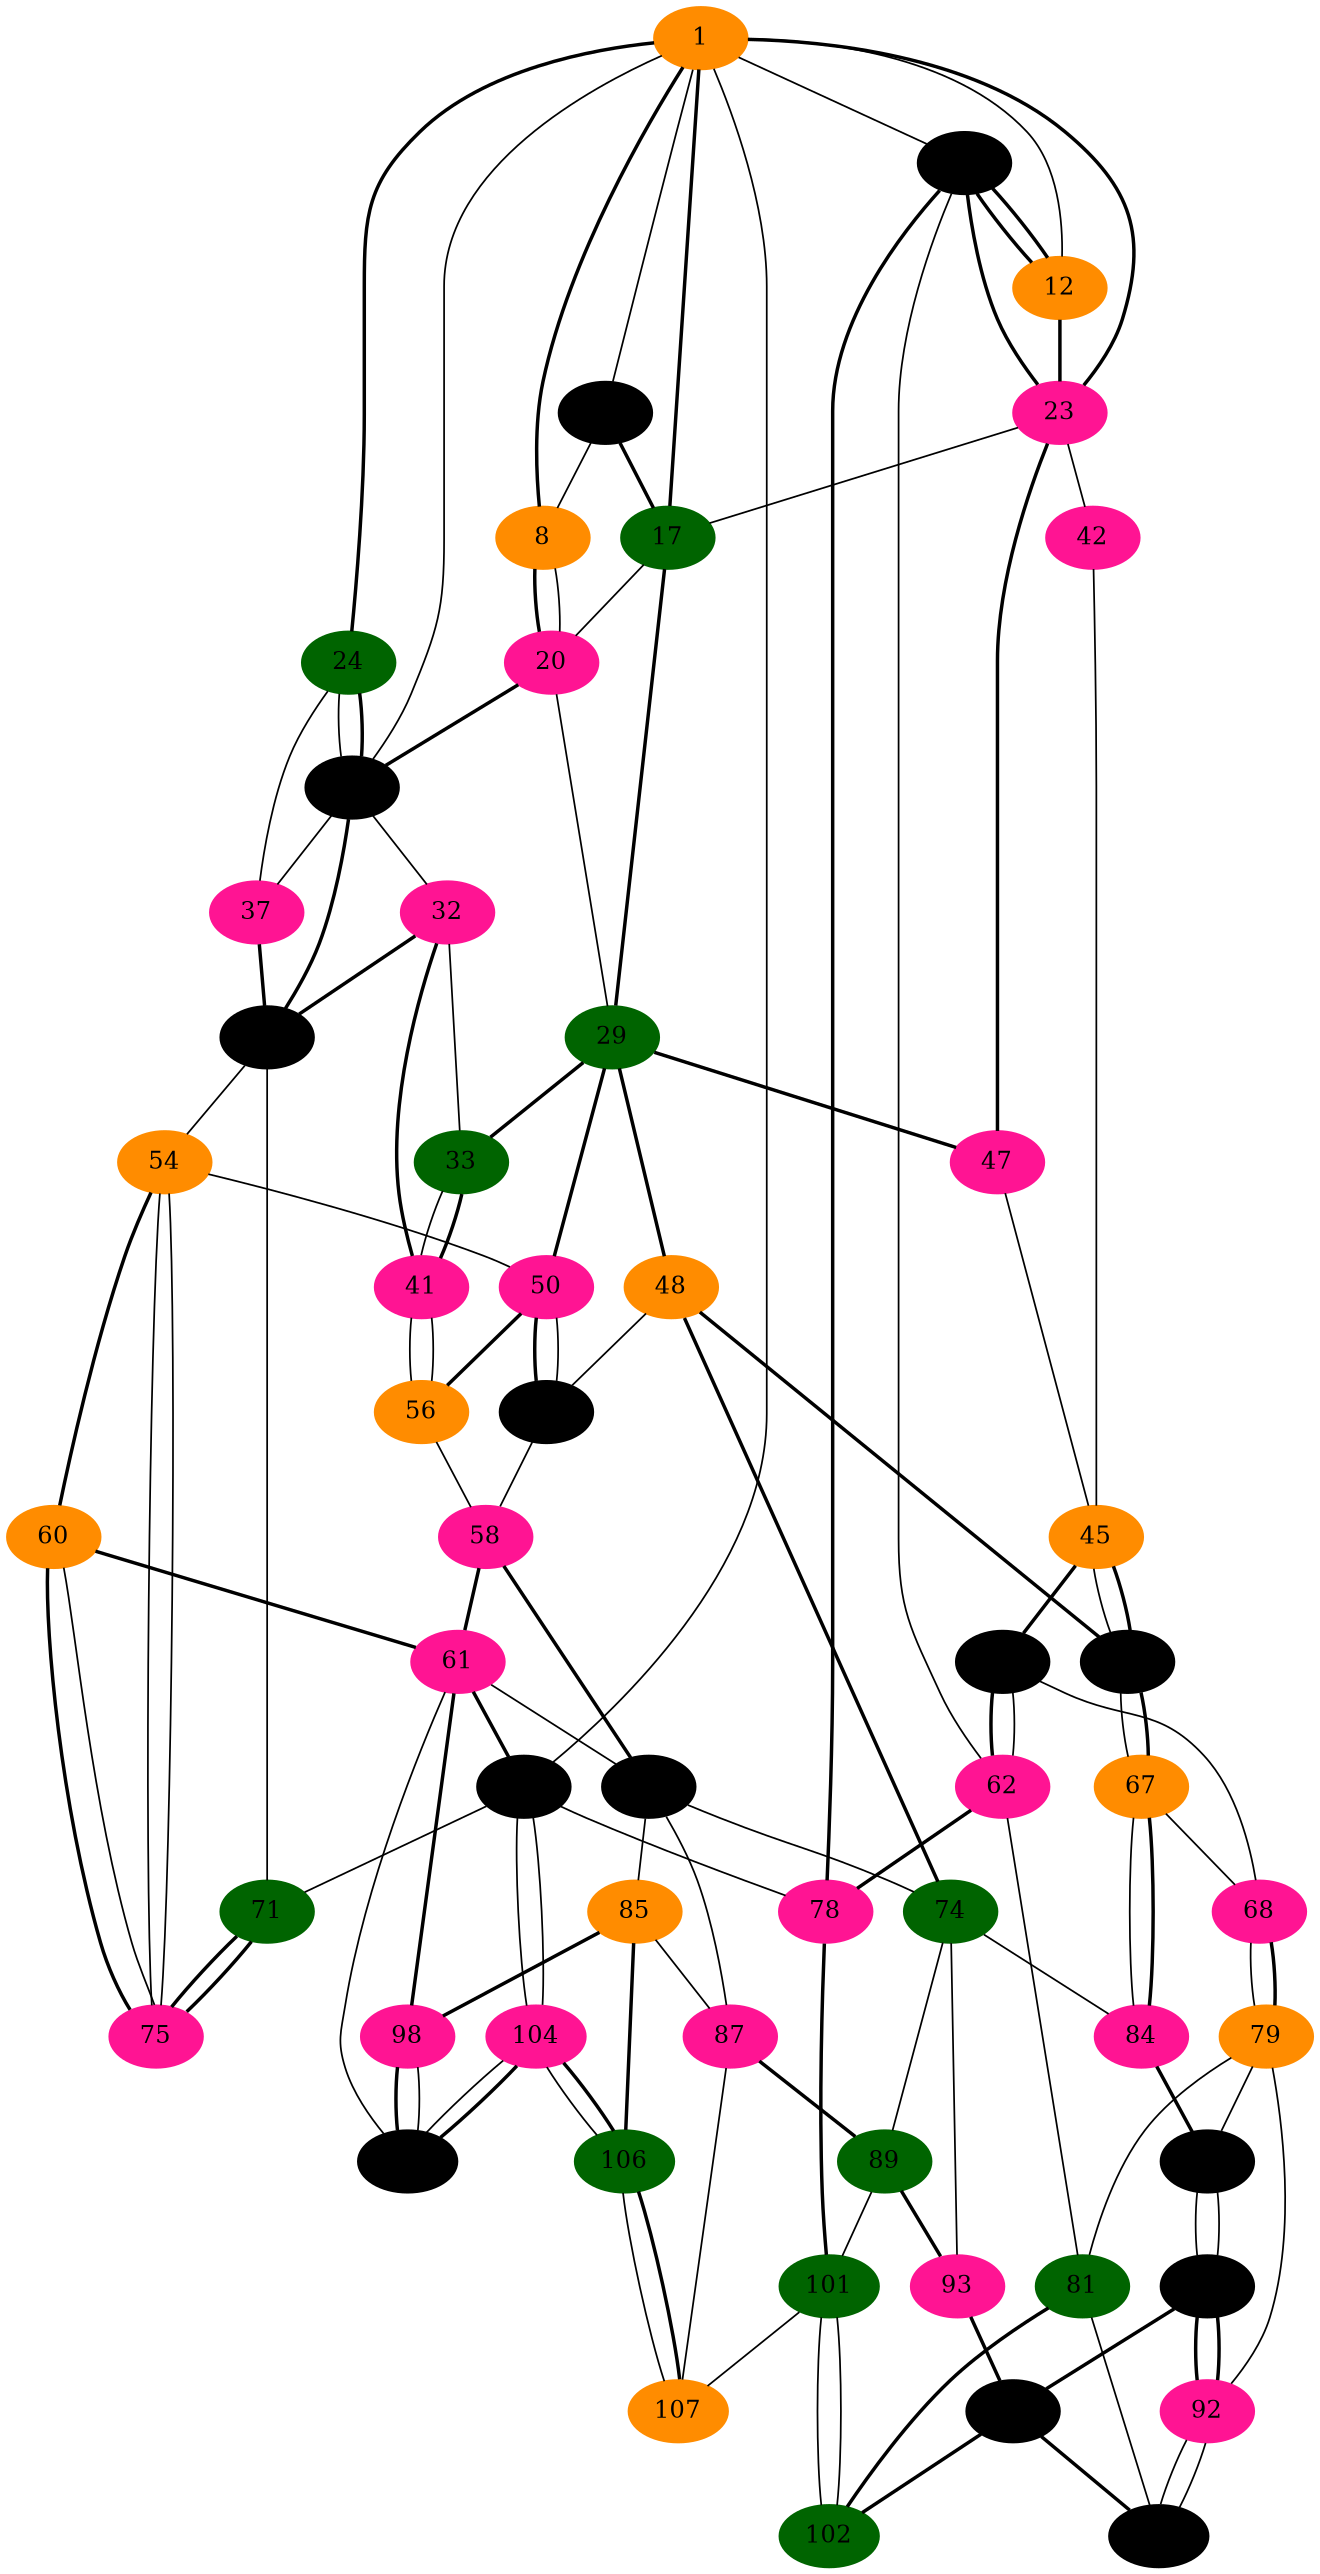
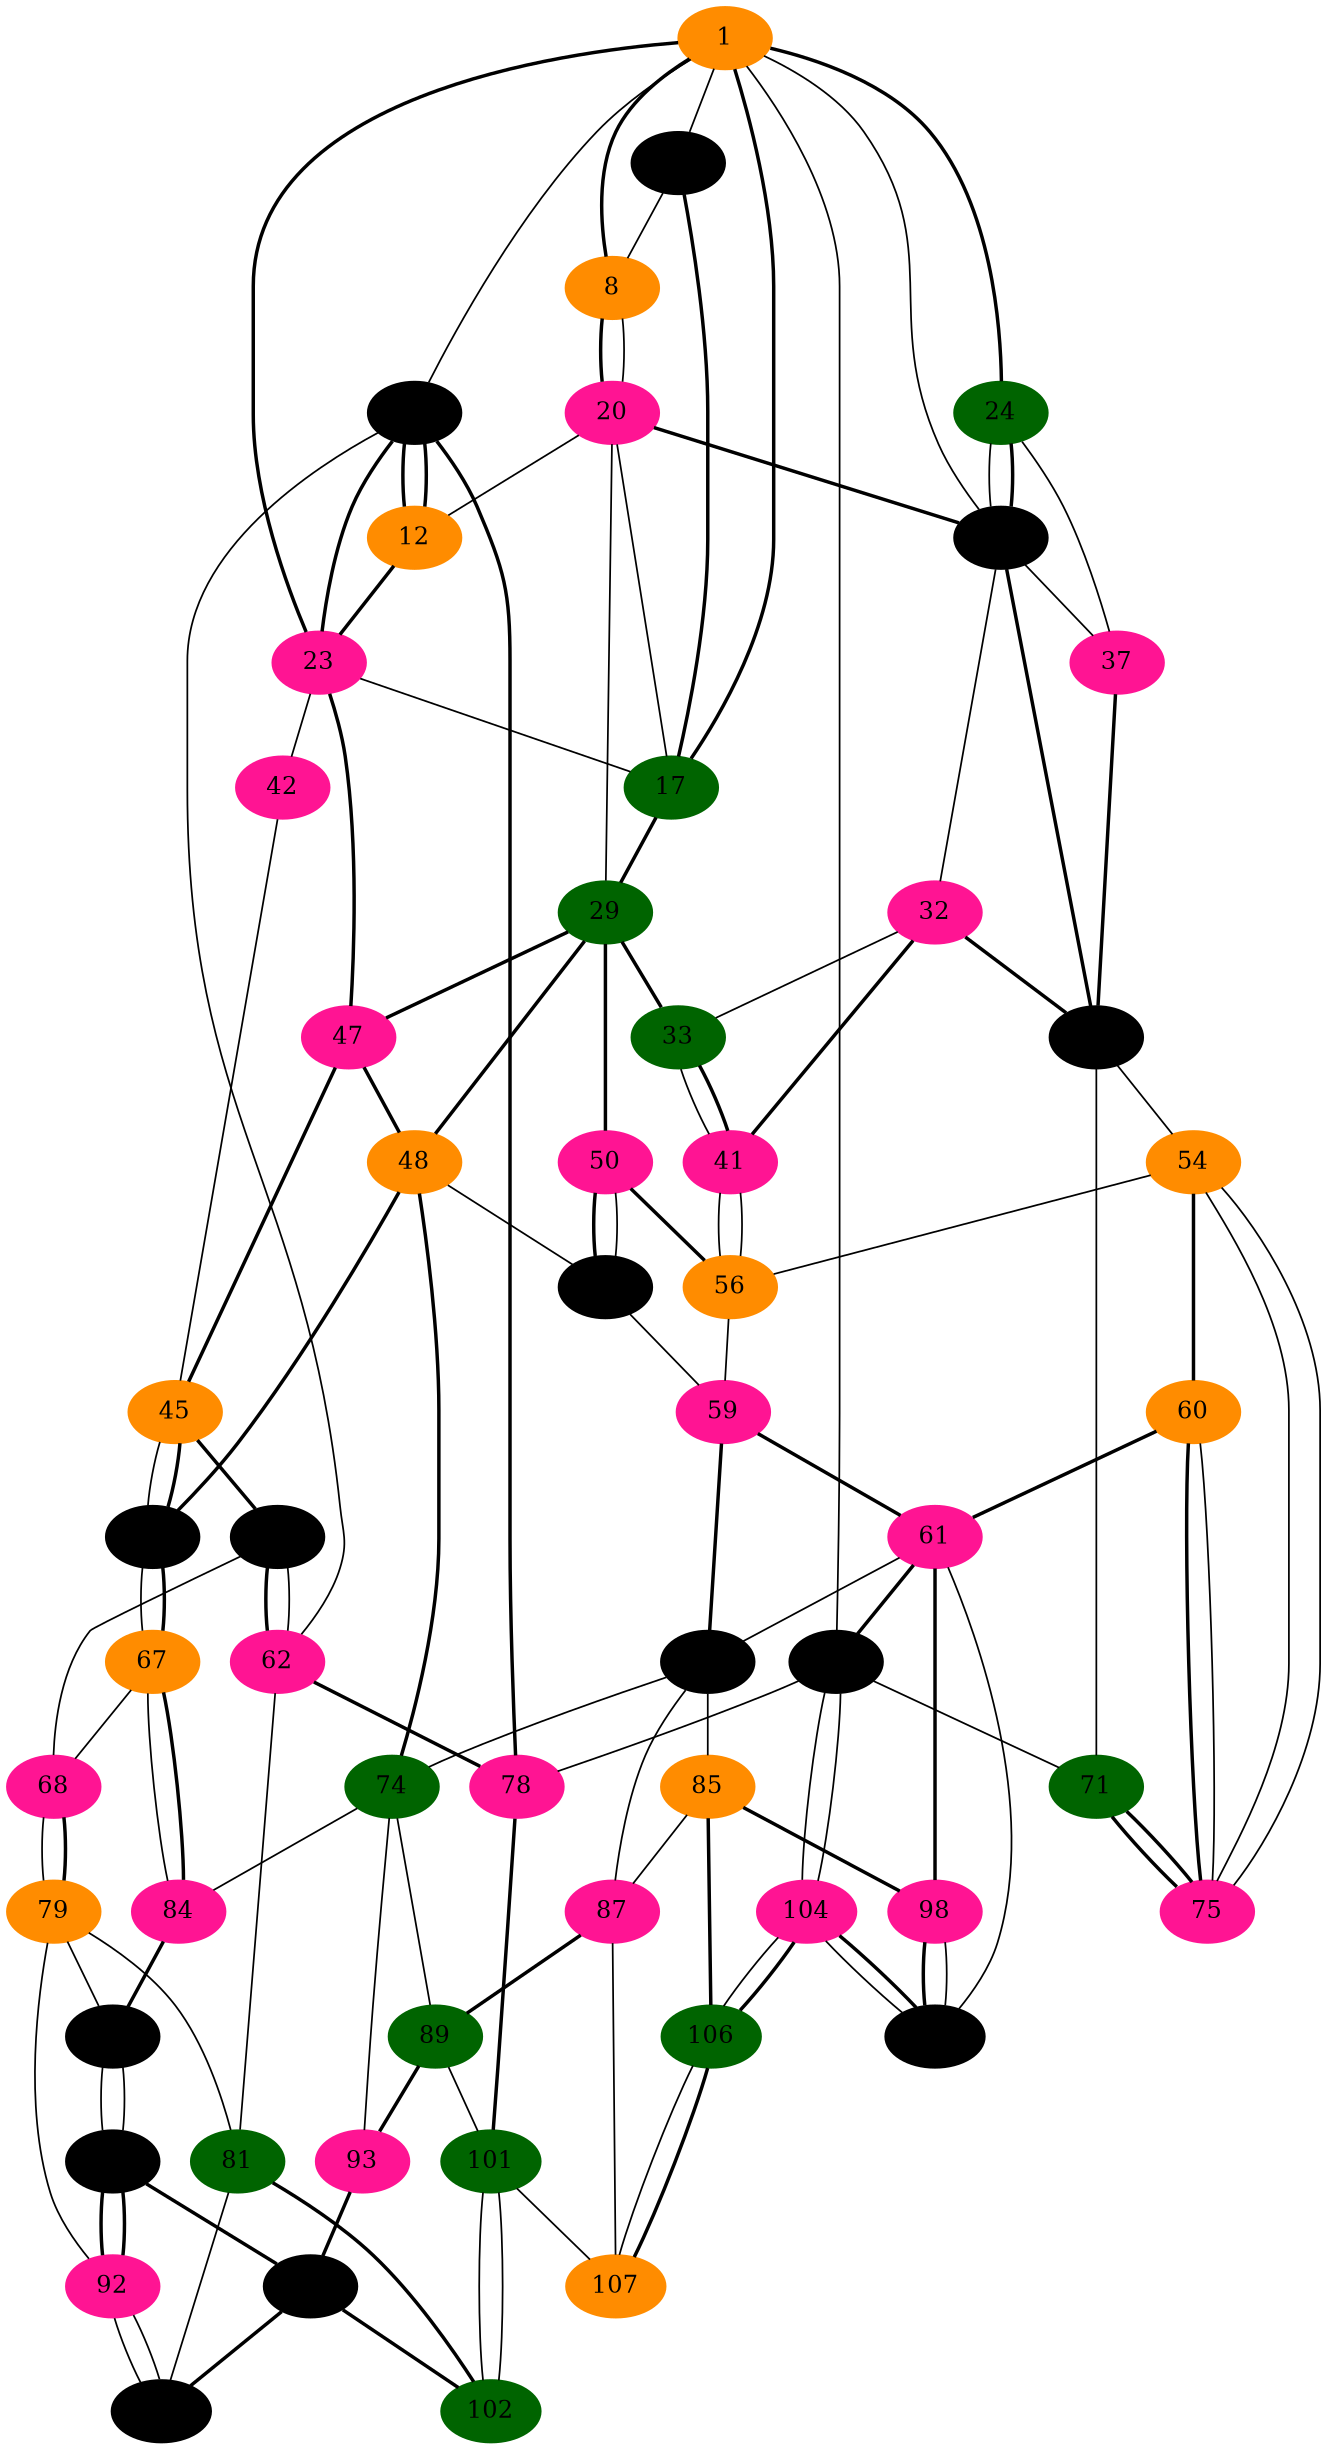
(977, 94) -> (514, 475)
none -> (382, 1100)
(361, 1215) -> (962, 1225)
(1047, 1349) -> (262, 1225)
(486, 1537) -> (723, 1412)
